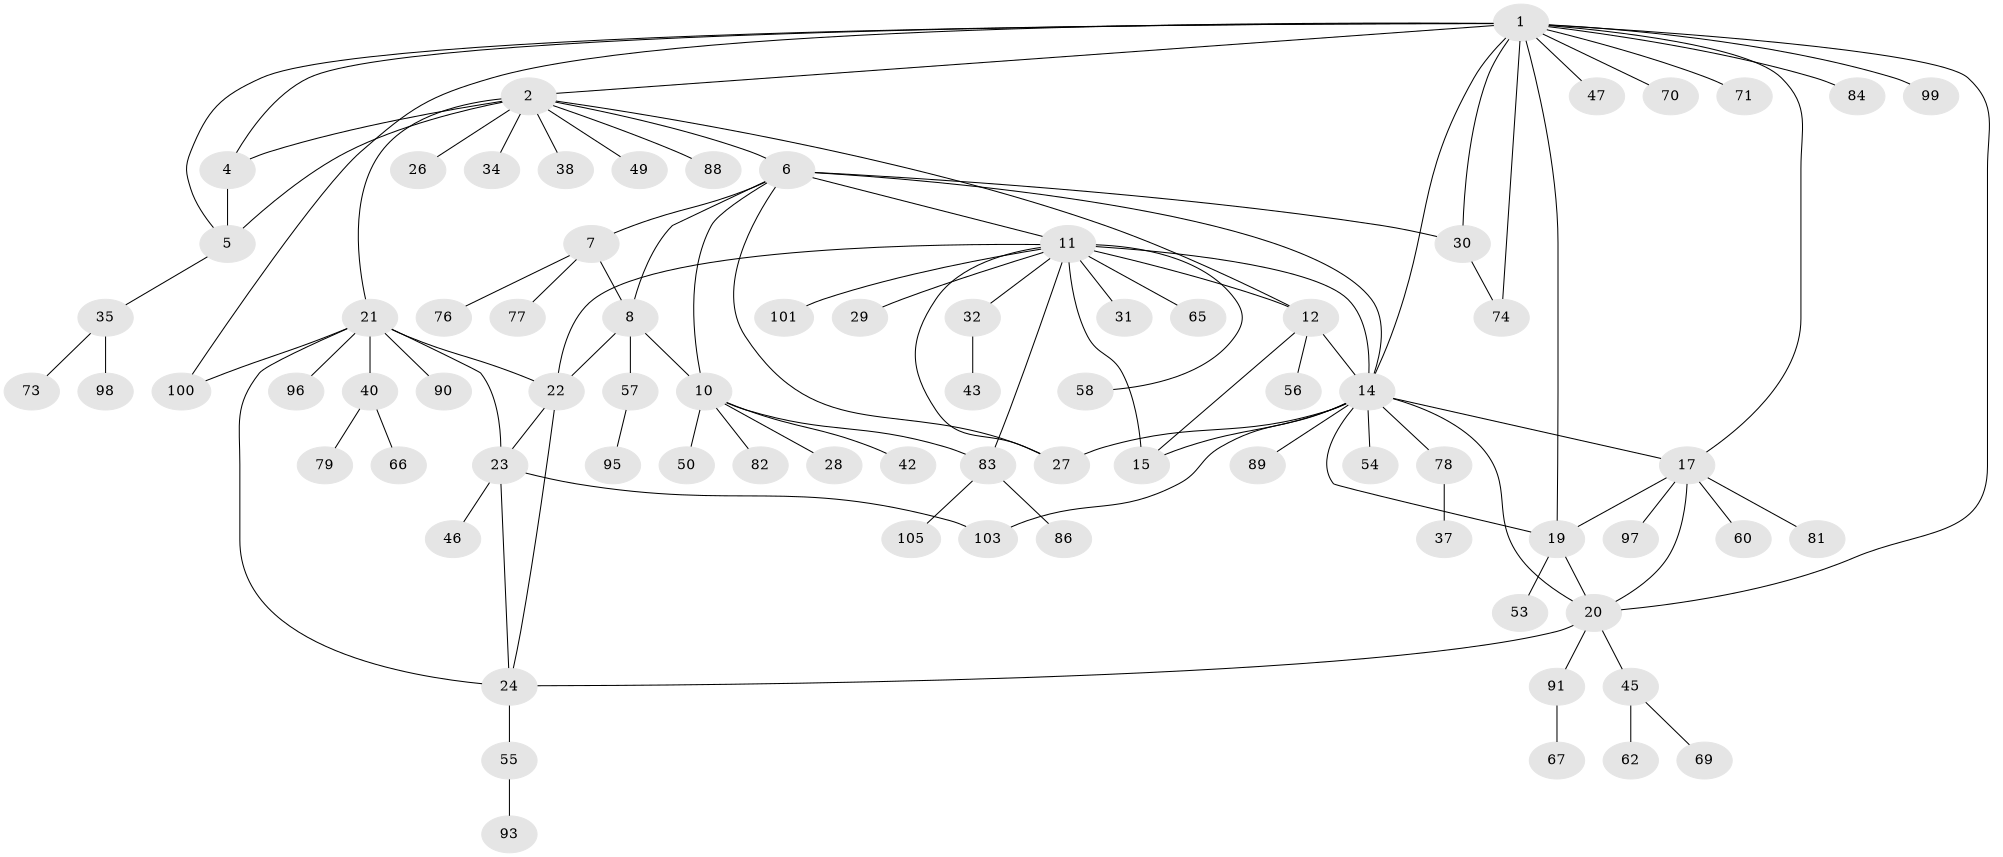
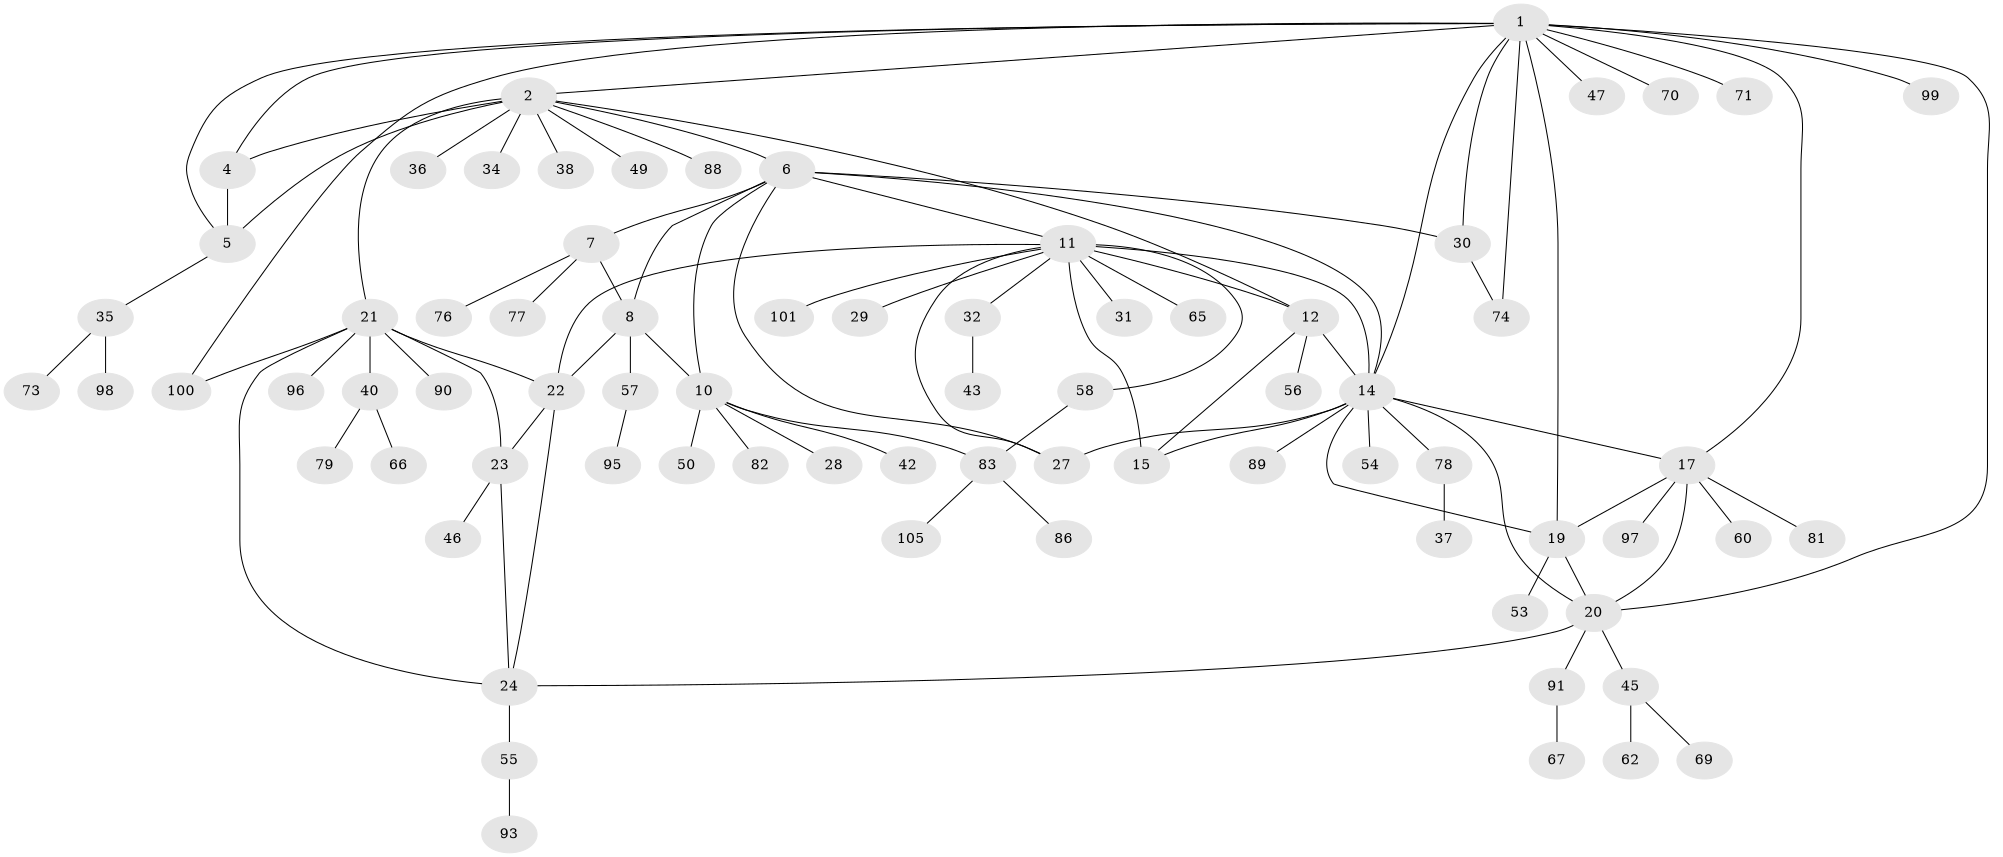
(1857, 96) -> none
(418, 170) -> (418, 170)
(1030, 355) -> (1037, 428)
(988, 539) -> none
